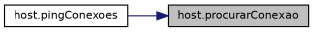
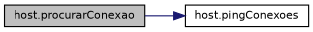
(142, 16) -> (159, 16)
